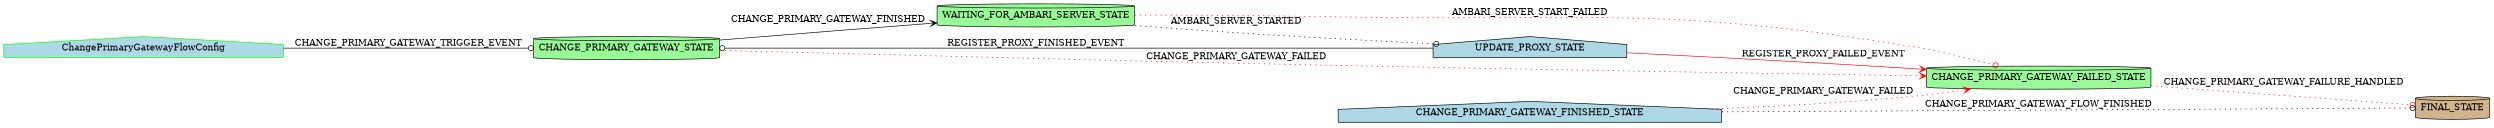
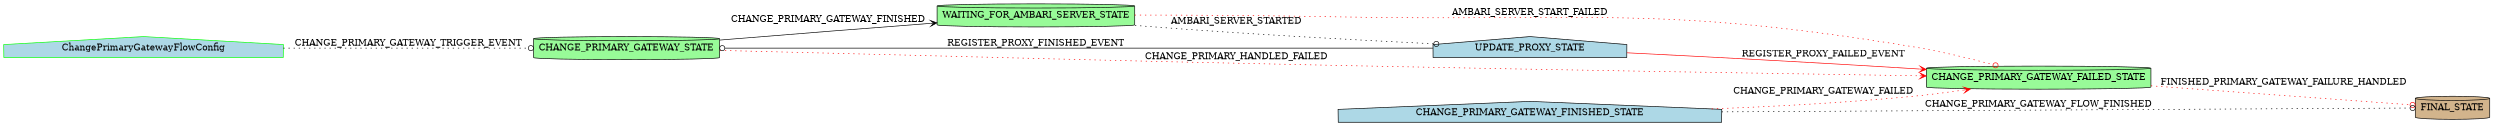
(406, 48) -> (406, 48)
(1236, 57) -> (1236, 57)
(2284, 82) -> (2284, 82)
